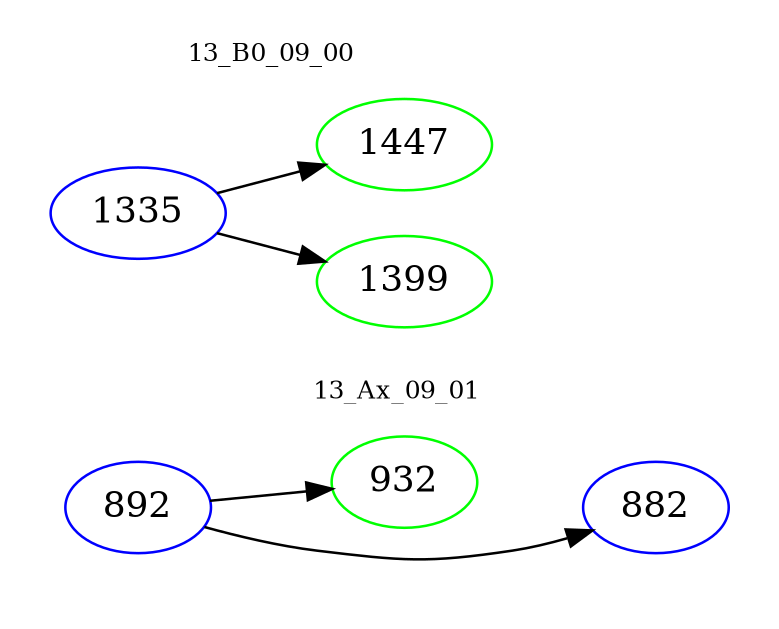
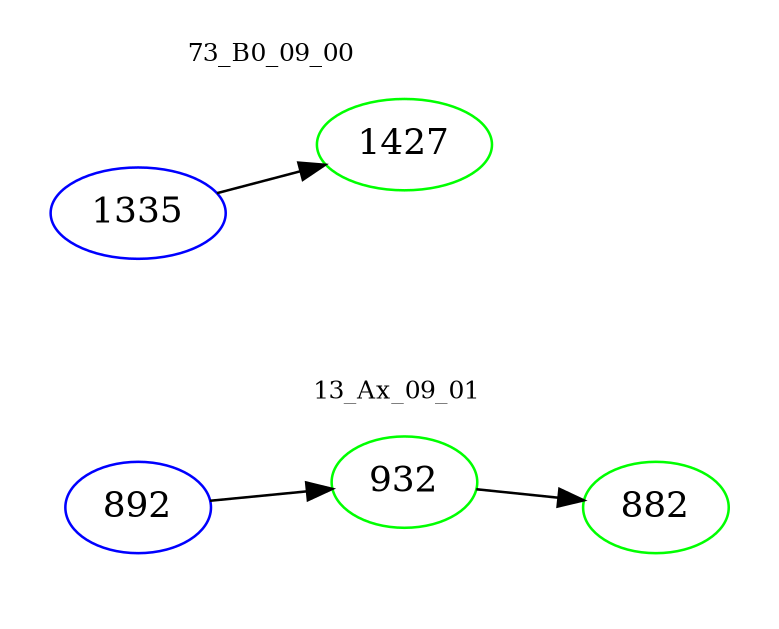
(271, 55) -> (271, 55)
(404, 145) -> (404, 145)
(404, 282) -> none
(656, 507) -> (656, 507)
(385, 558) -> (517, 493)
